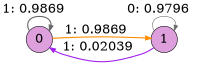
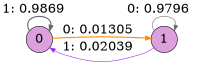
(102, 30) -> (102, 30)
(105, 62) -> (105, 62)
